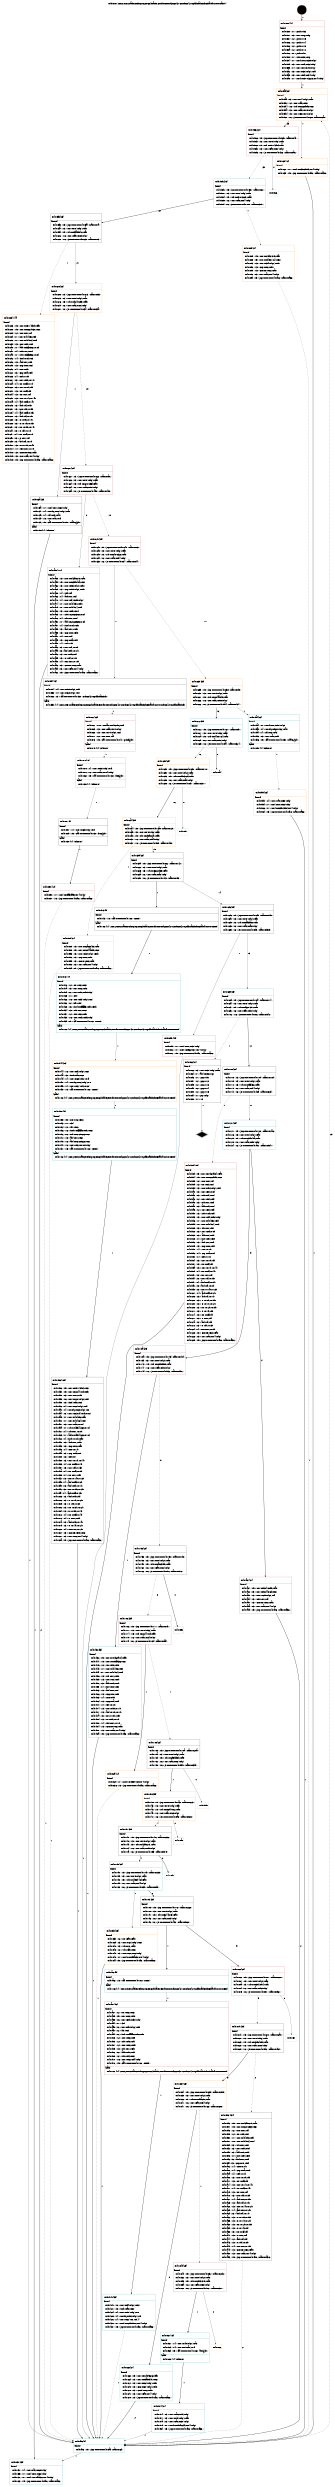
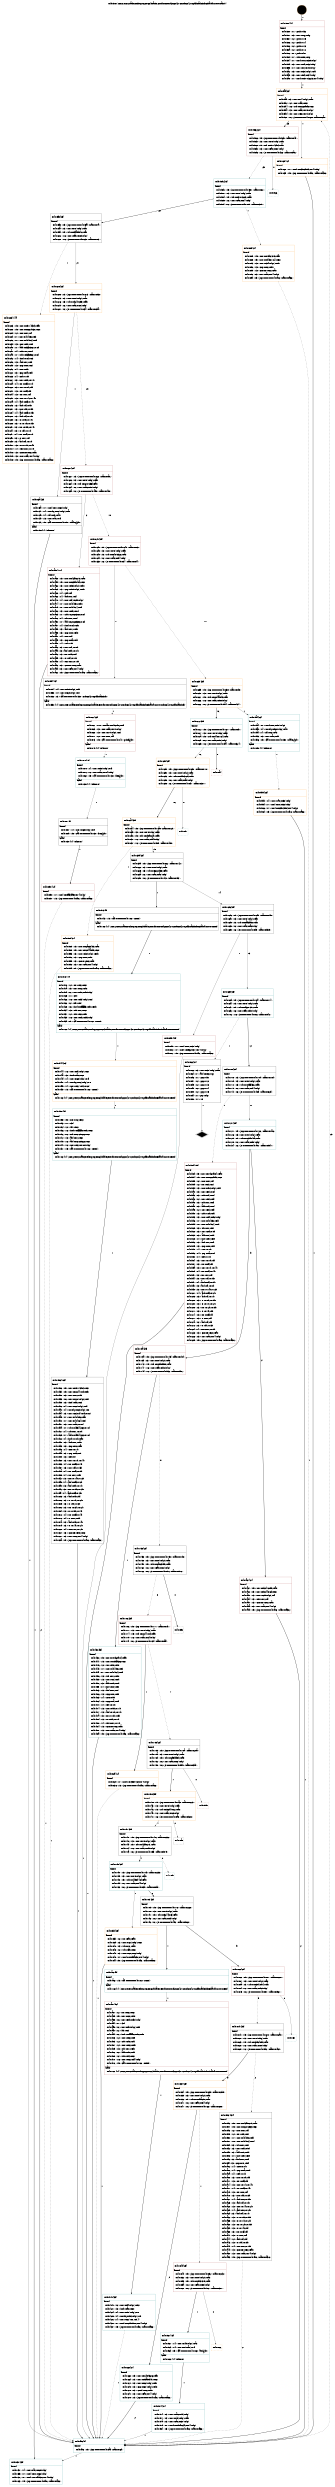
(164, 1863) -> (164, 1863)
